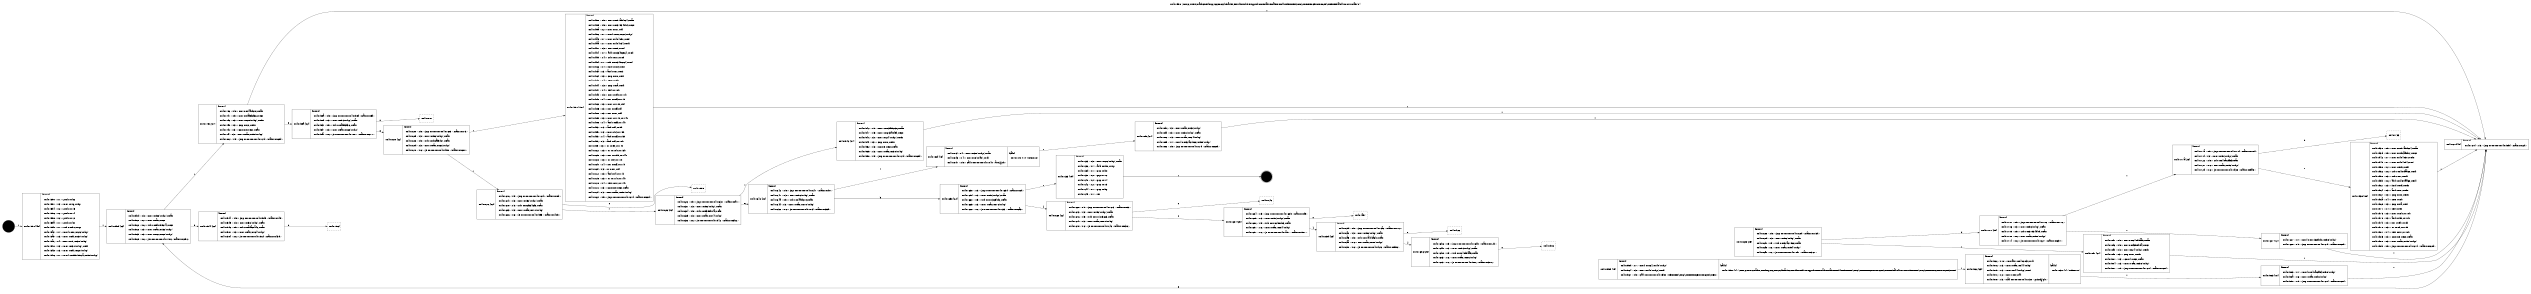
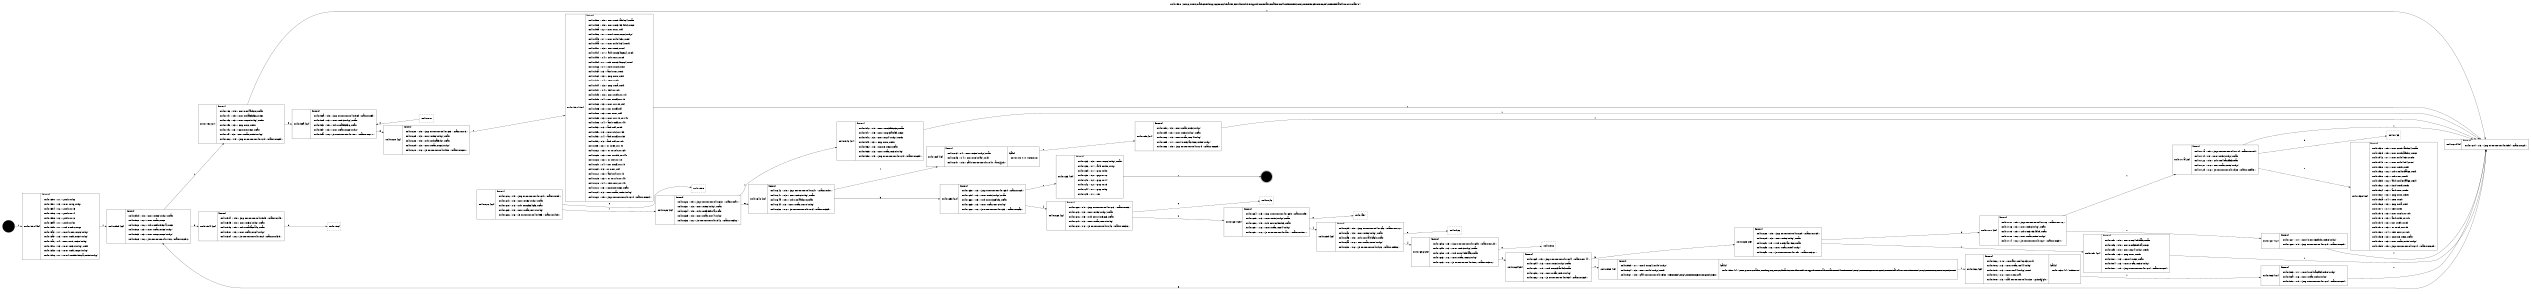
(397, 120) -> (399, 122)
(2456, 161) -> (2357, 128)
(472, 172) -> none
none -> (1548, 267)
